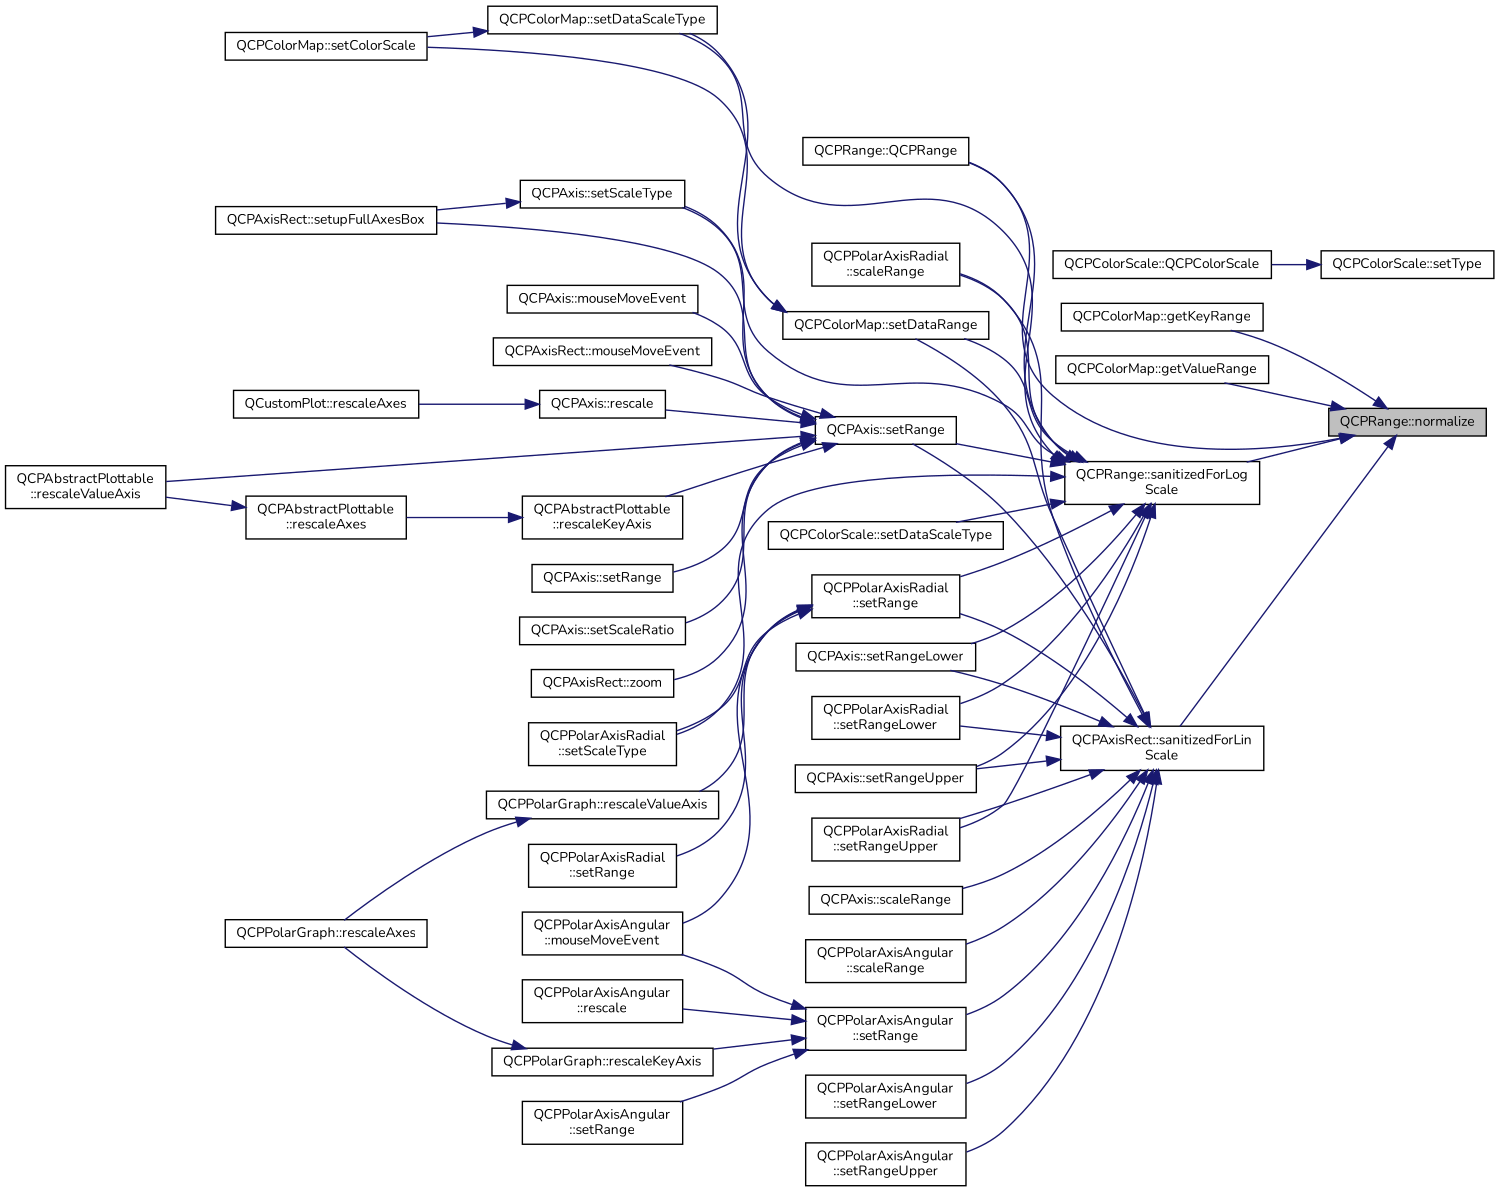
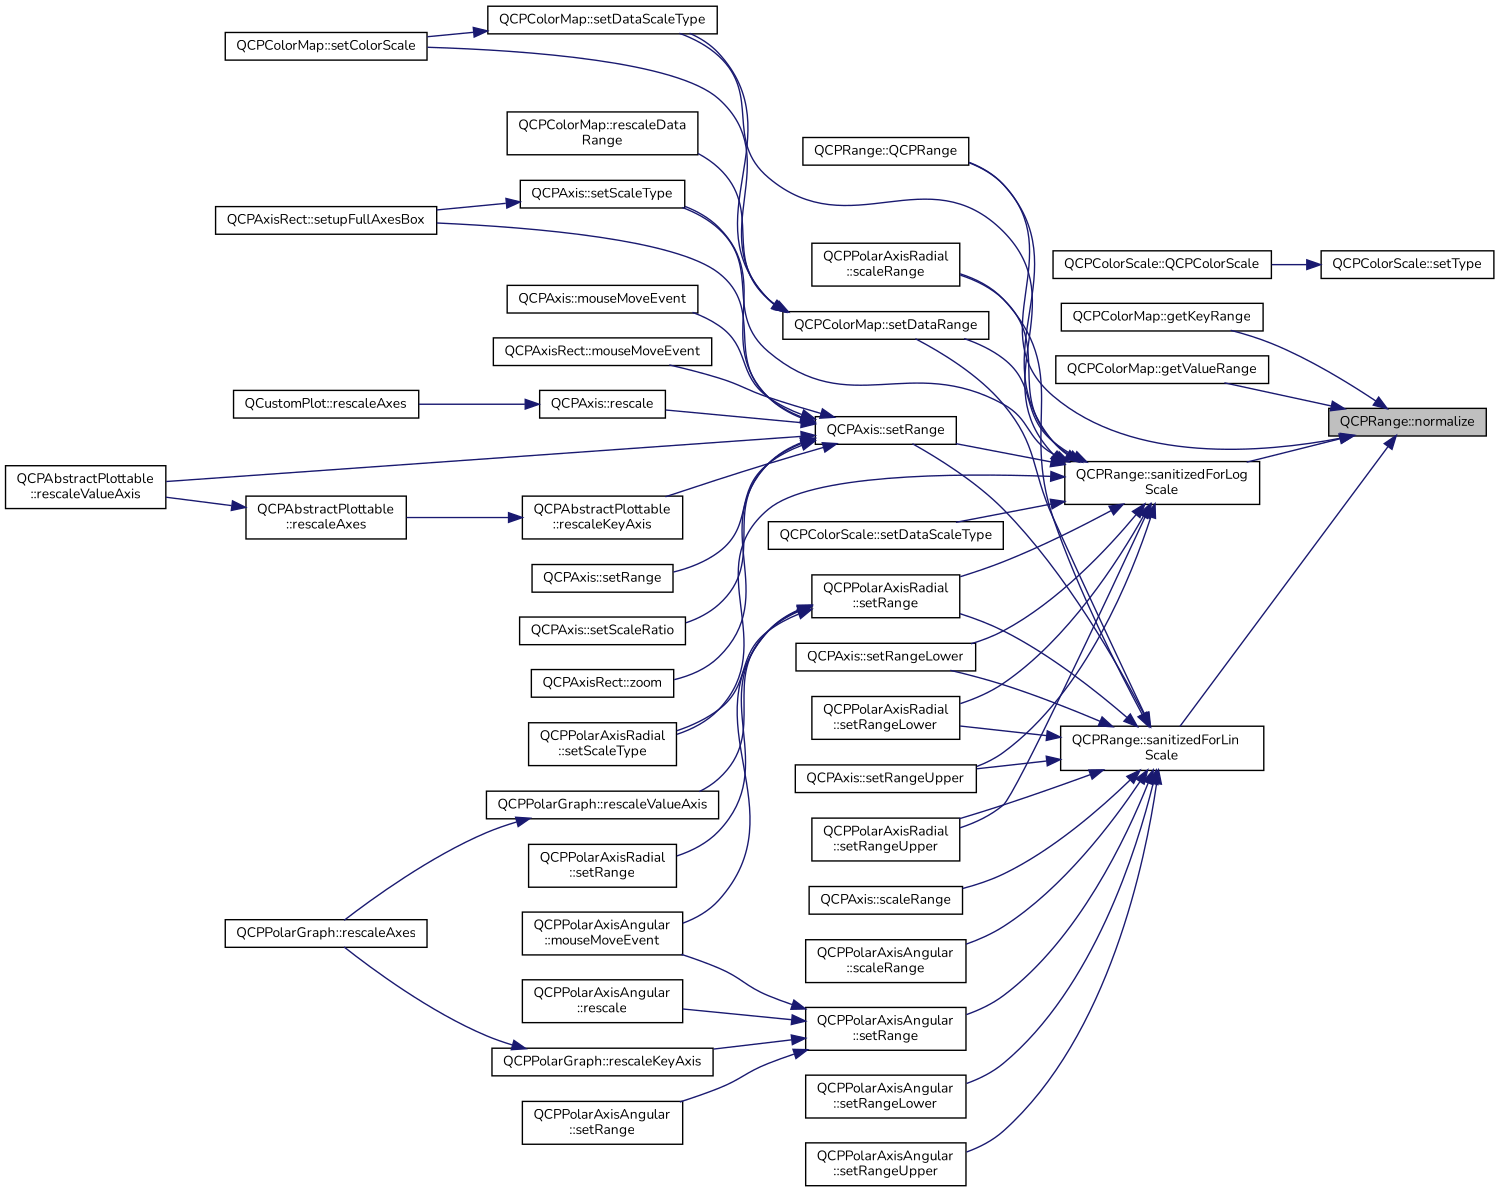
none -> (603, 133)
(1162, 748) -> (1162, 748)
